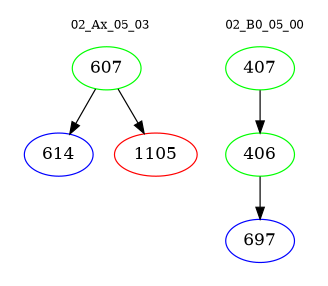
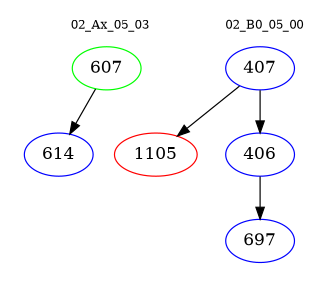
(260, 68) -> (260, 68)
(128, 106) -> (224, 99)
(260, 155) -> (260, 155)
